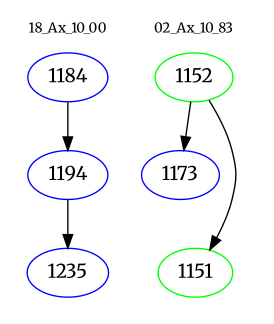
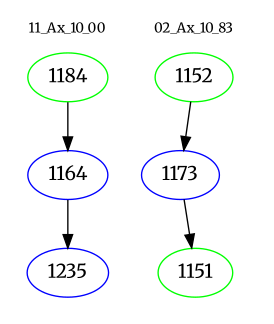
(68, 29) -> (68, 29)
(68, 77) -> (68, 77)
(235, 168) -> (187, 217)
(68, 175) -> (68, 175)
